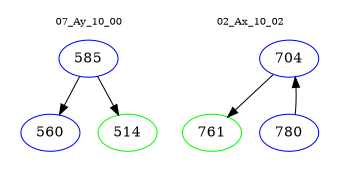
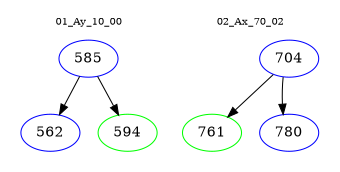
(89, 22) -> (89, 22)
(251, 22) -> (251, 22)
(296, 101) -> (282, 91)
(50, 133) -> (50, 133)
(128, 133) -> (128, 133)
